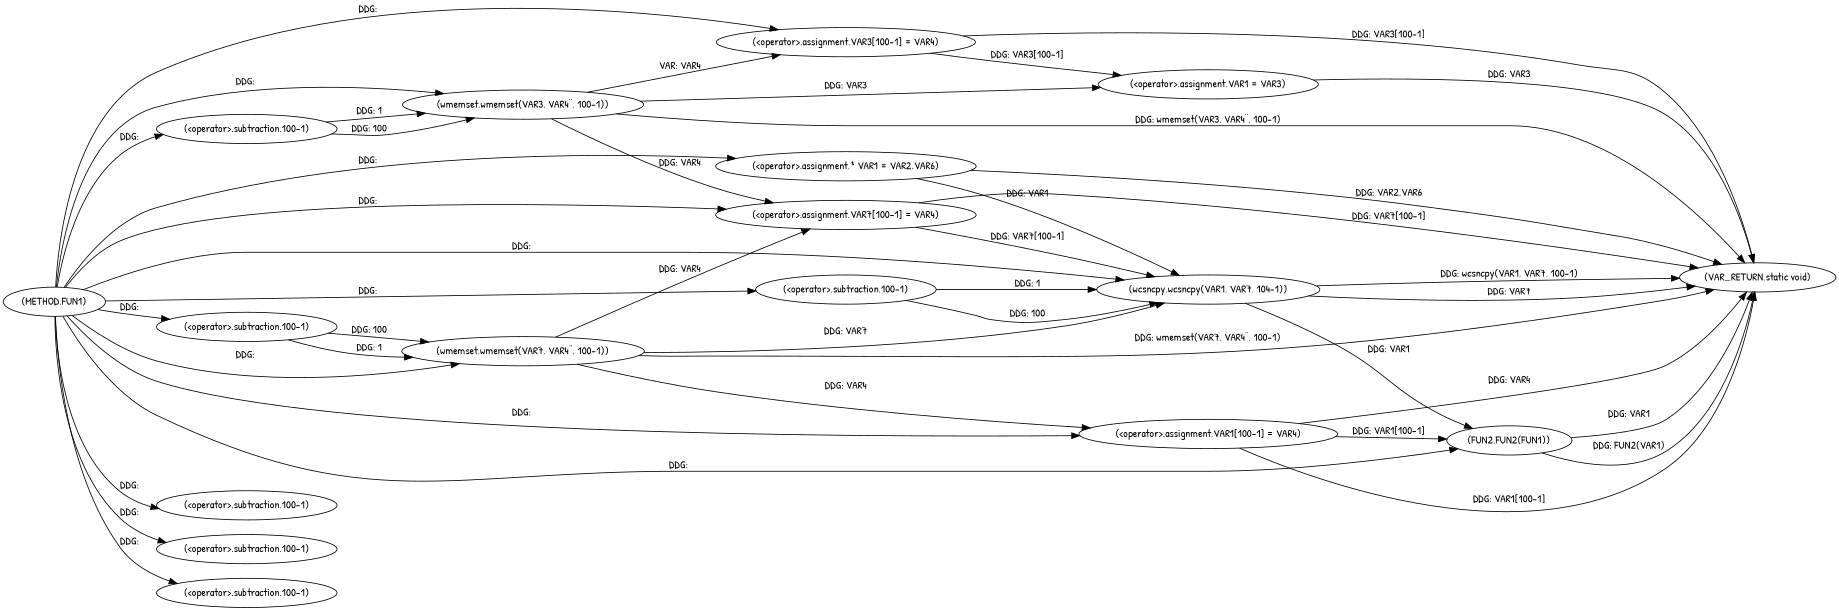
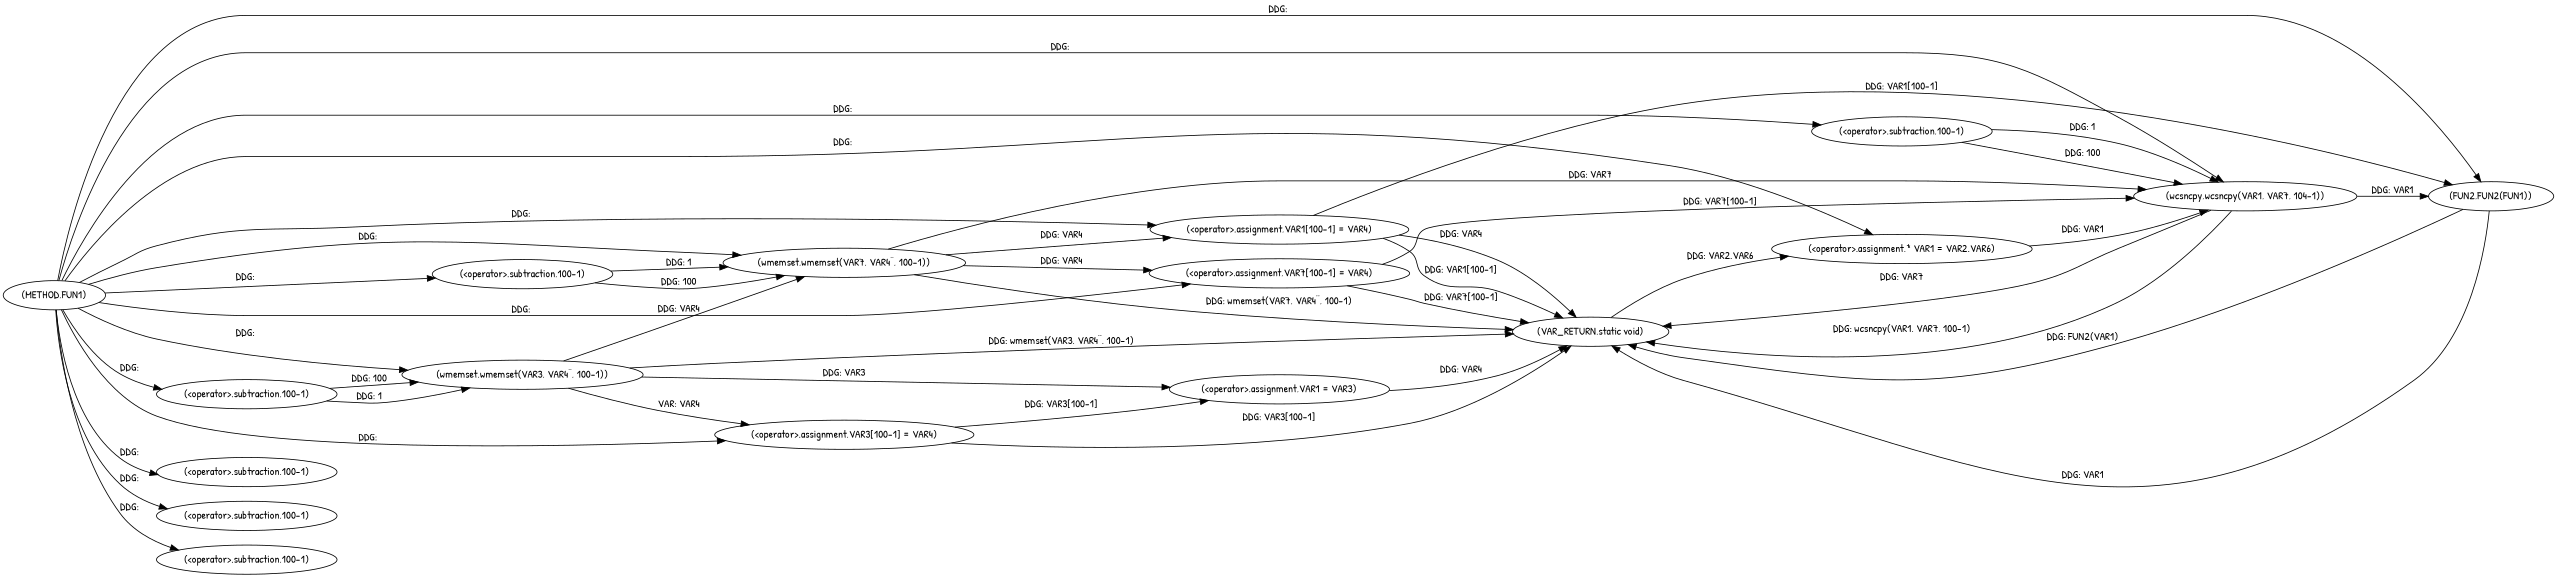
(1509, 74) -> (1461, 369)
(656, 166) -> (680, 320)
(1345, 197) -> (1692, 276)
